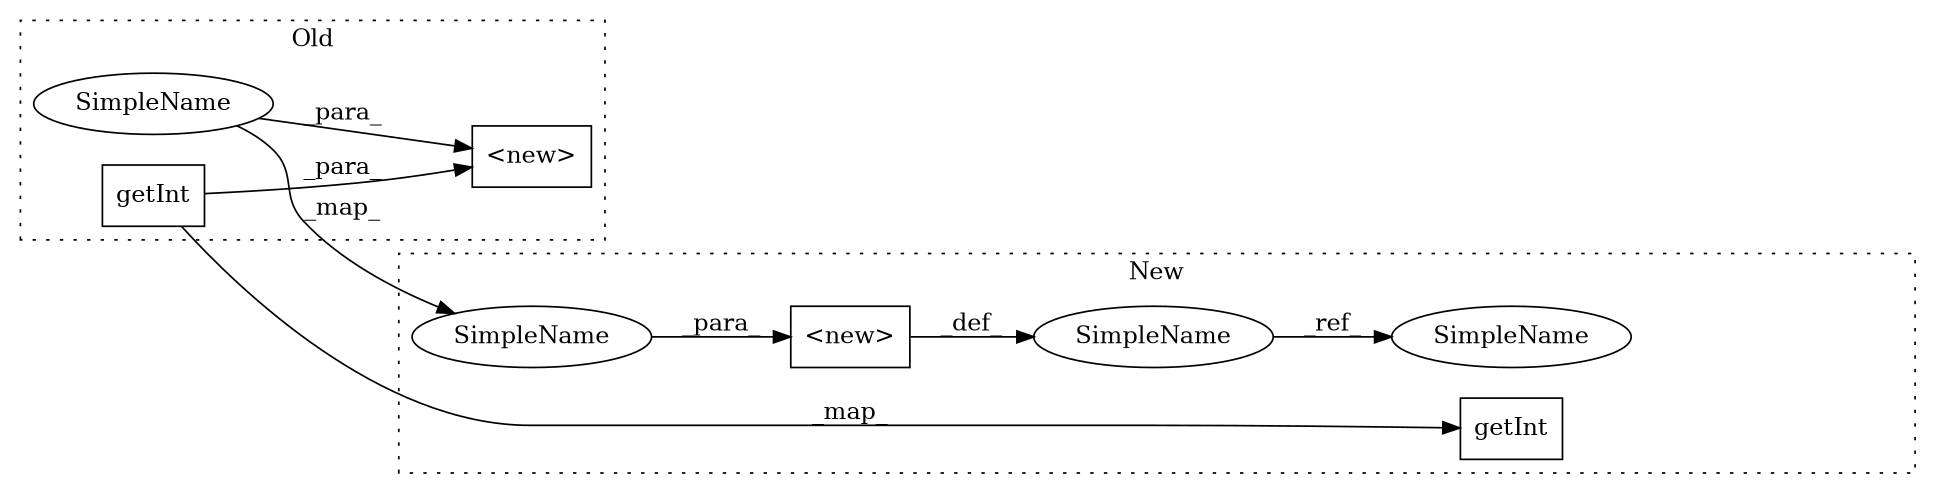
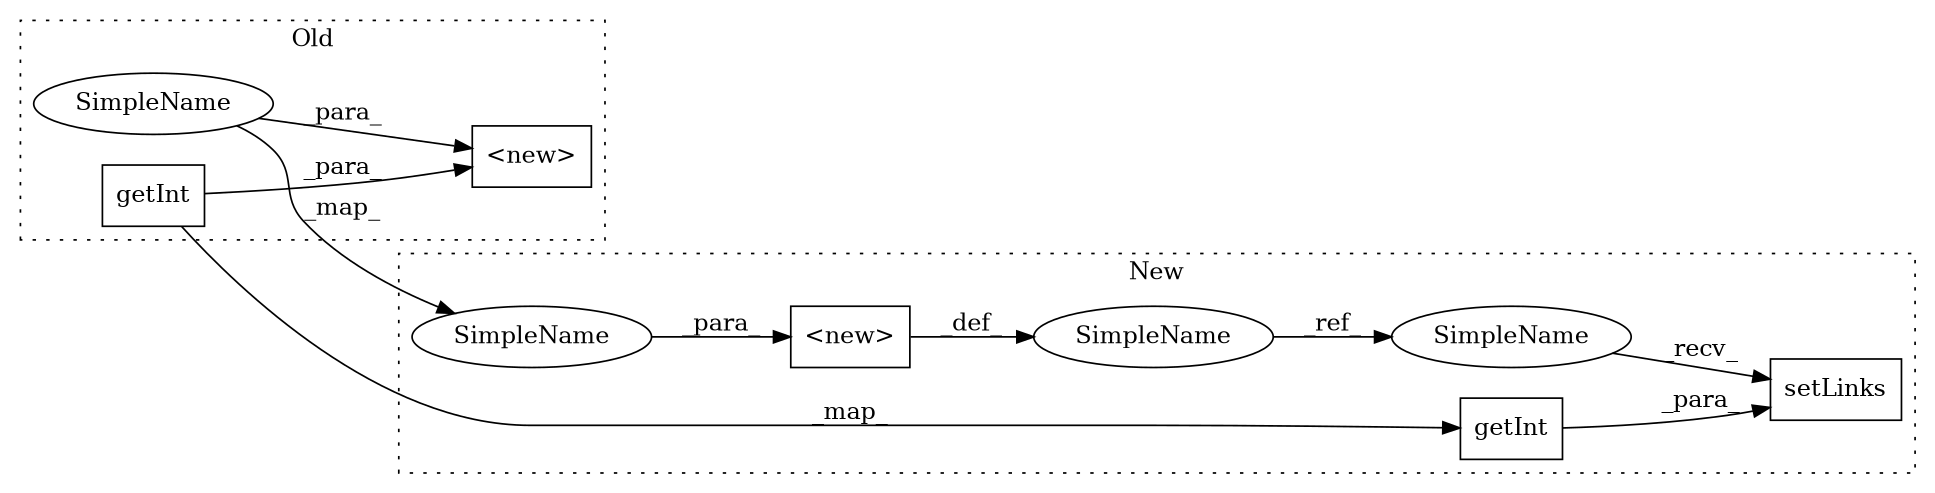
none -> (1836, 390)
